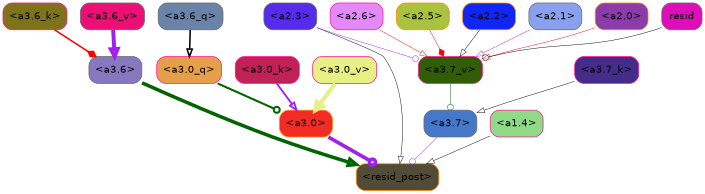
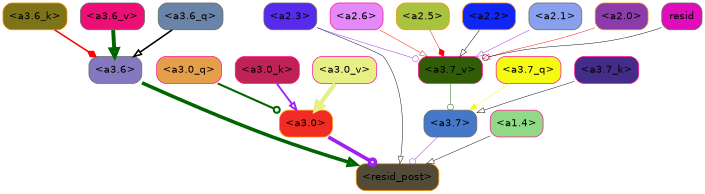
(35, 16) -> (35, 16)
(114, 40) -> (114, 40)
(190, 40) -> (156, 41)
none -> (529, 70)
